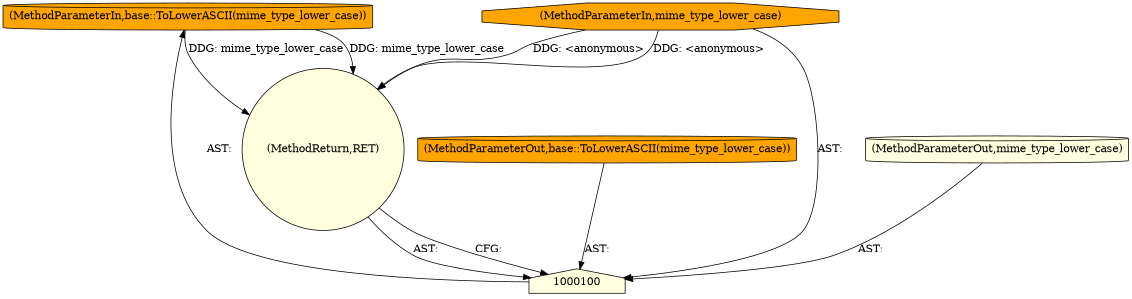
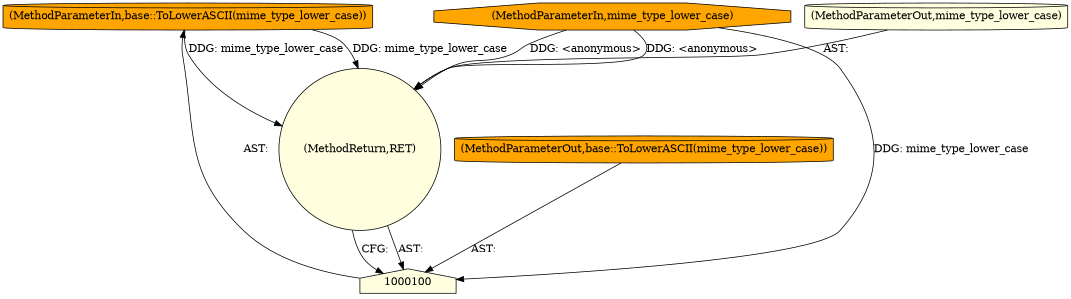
(832, 149) -> (951, 149)
(821, 259) -> (653, 58)
